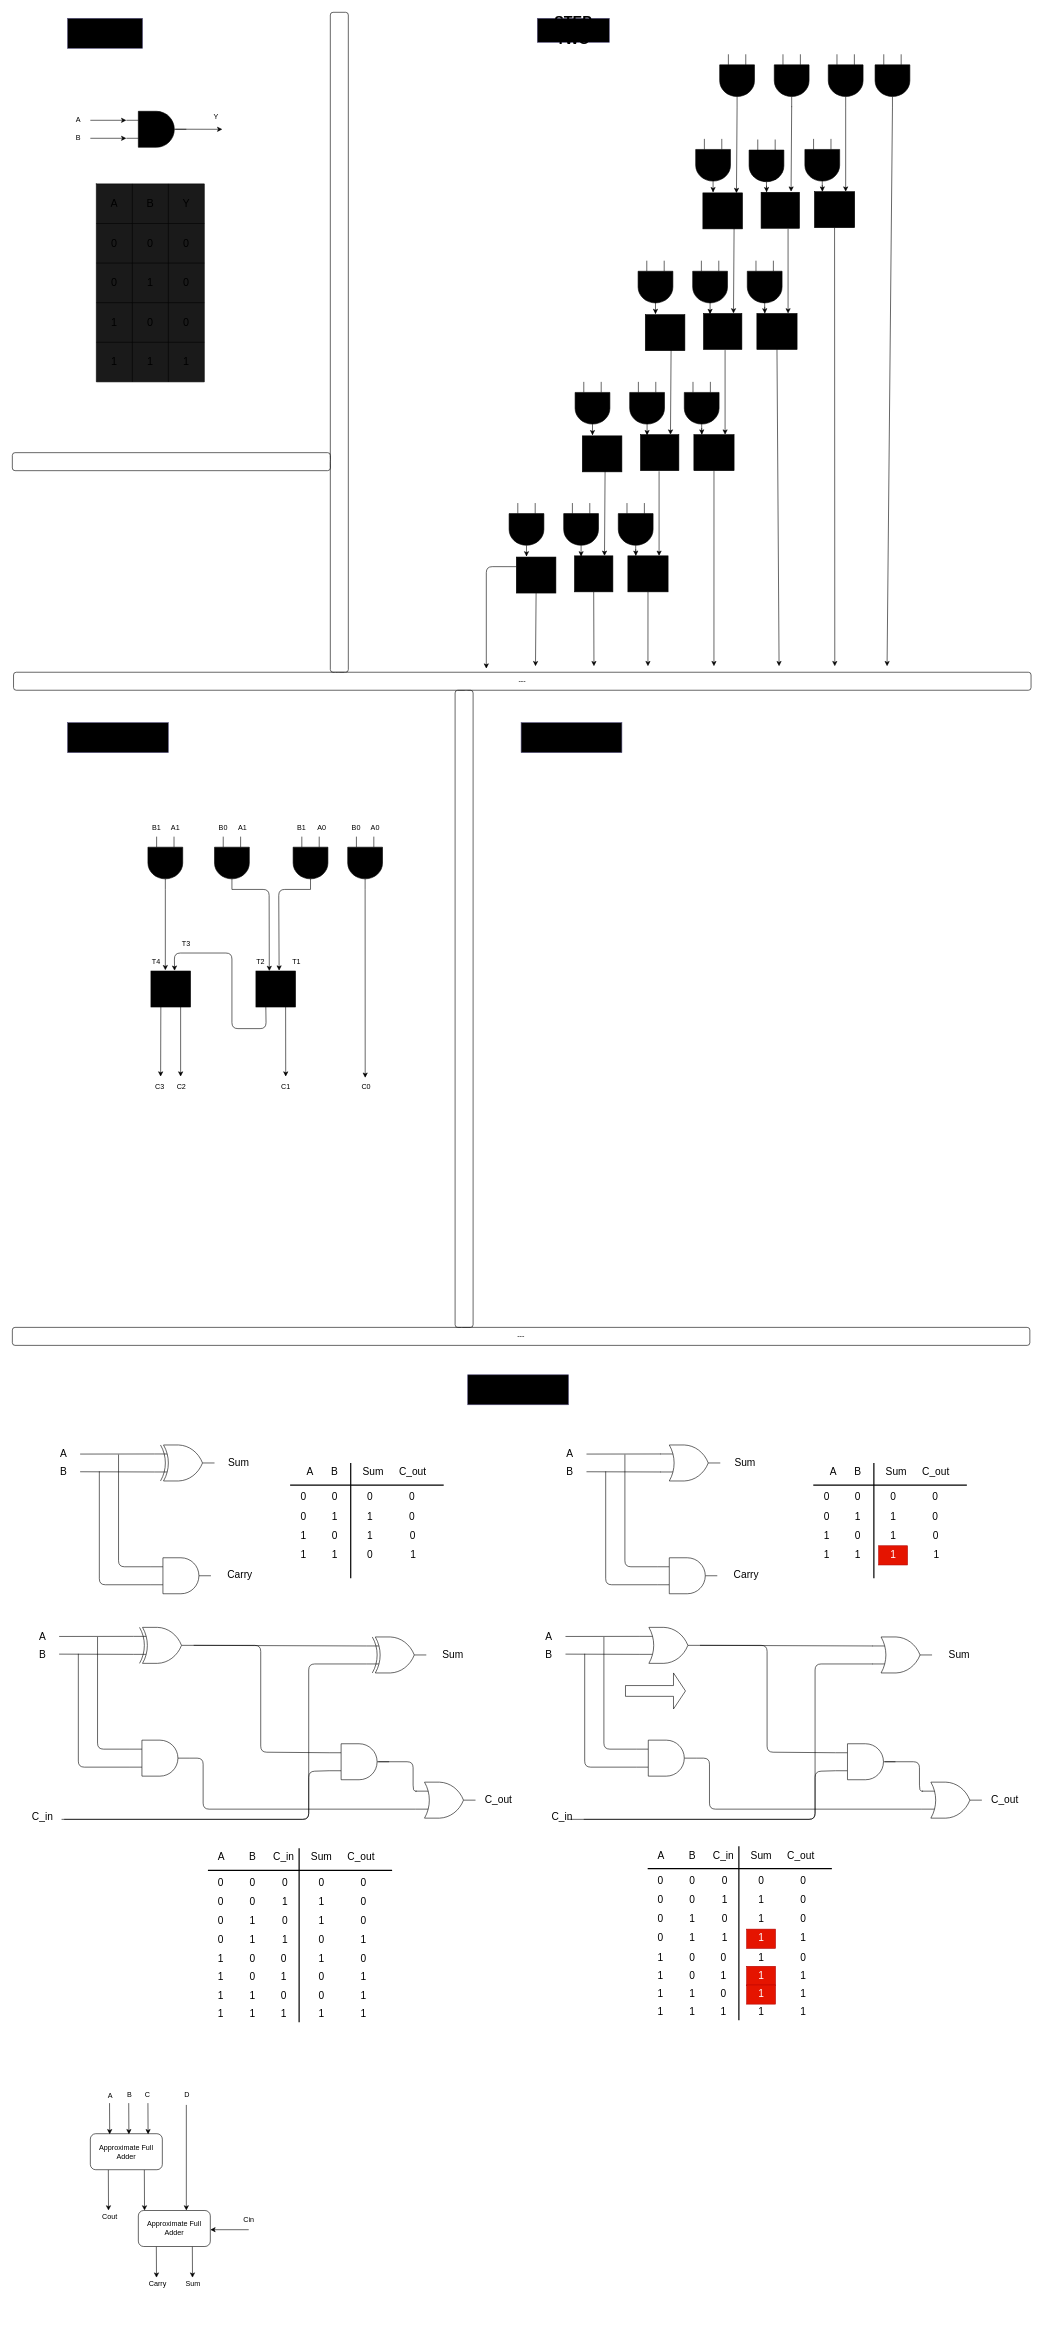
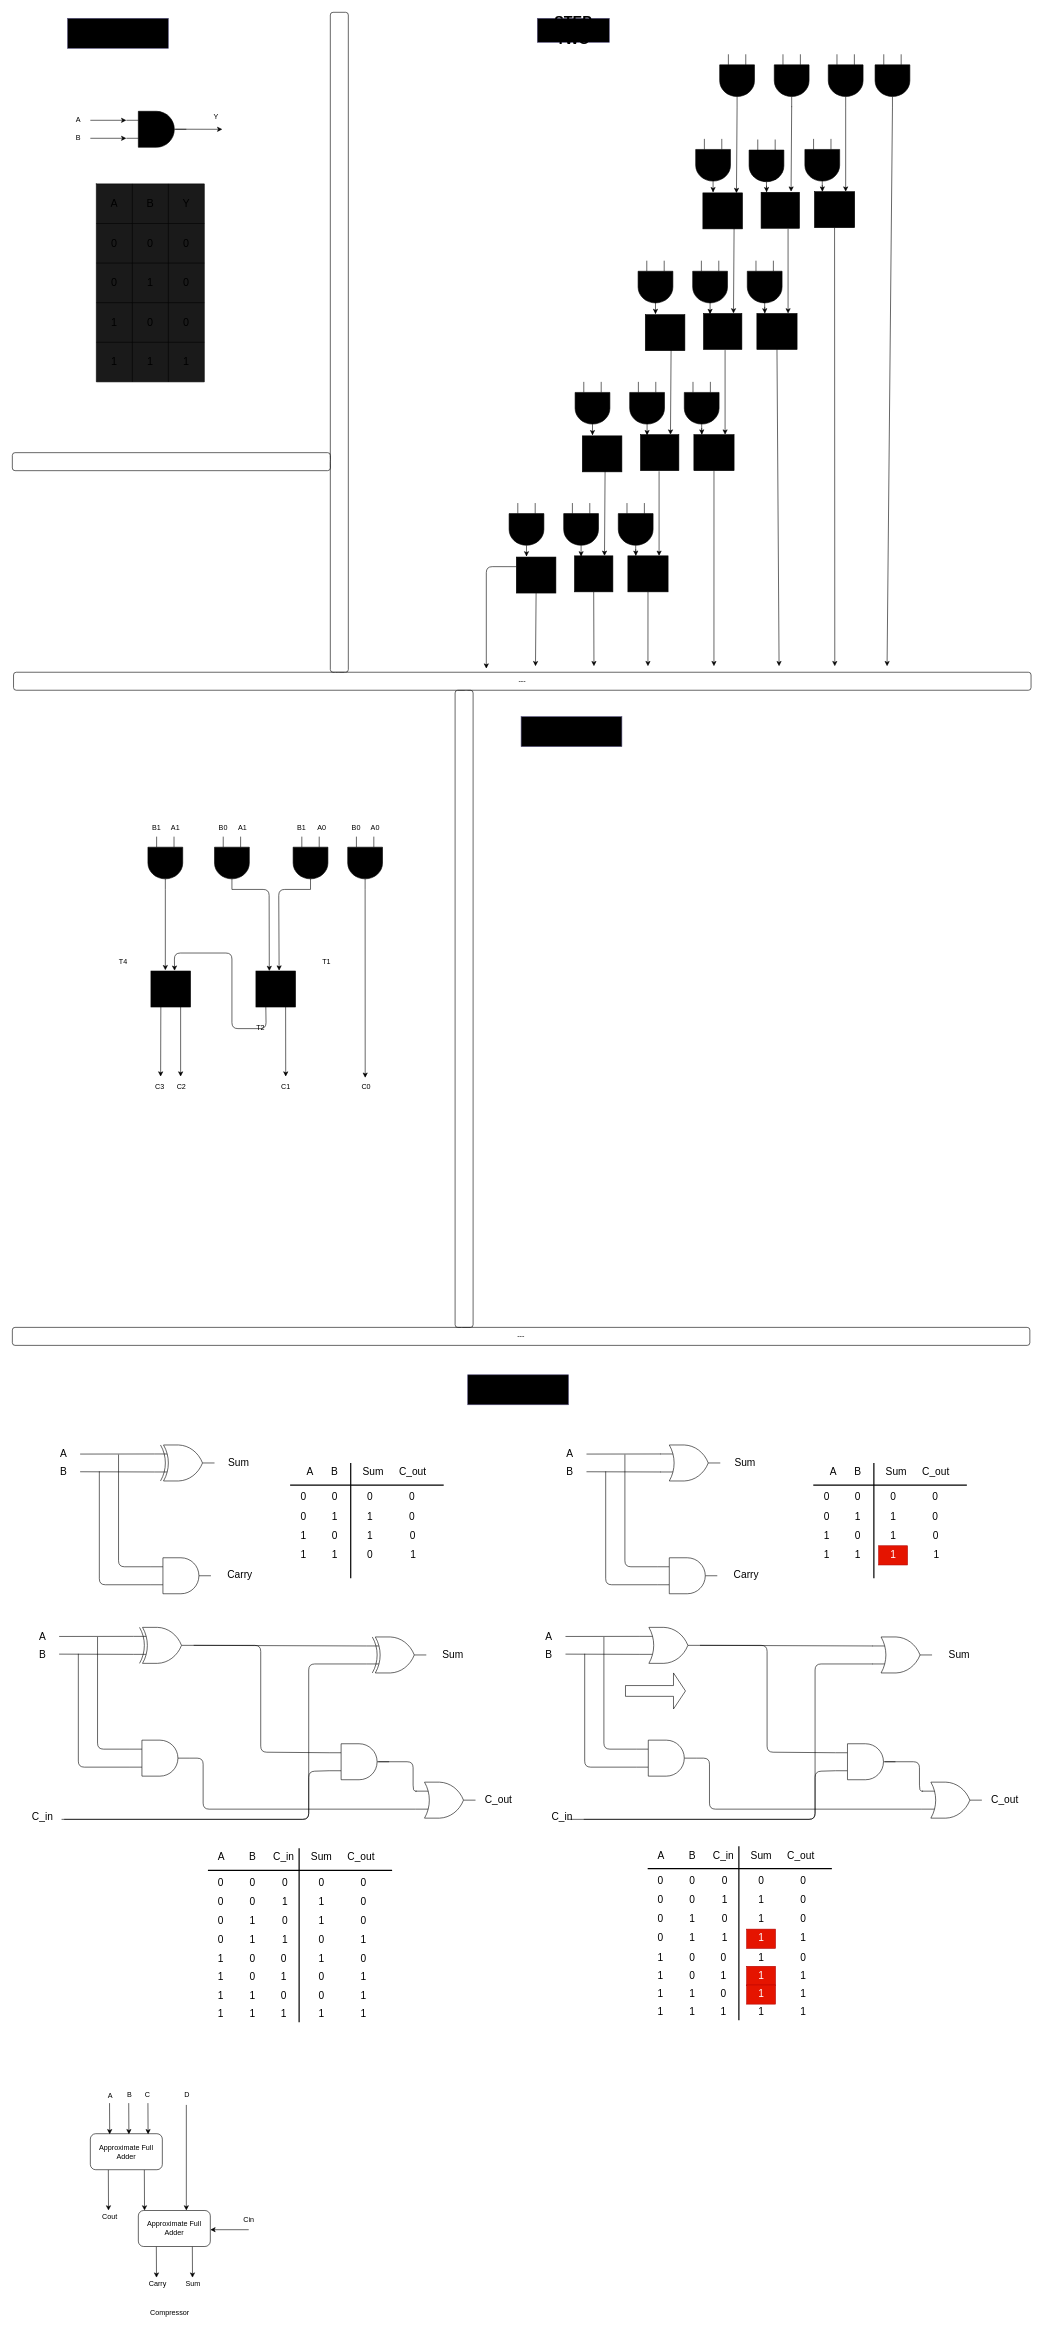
(105, 33) -> (118, 33)
(118, 738) -> none
(572, 738) -> (572, 732)
(186, 944) -> none
(156, 962) -> (123, 962)
(261, 962) -> (261, 1028)
(297, 962) -> (327, 962)
none -> (170, 2313)
